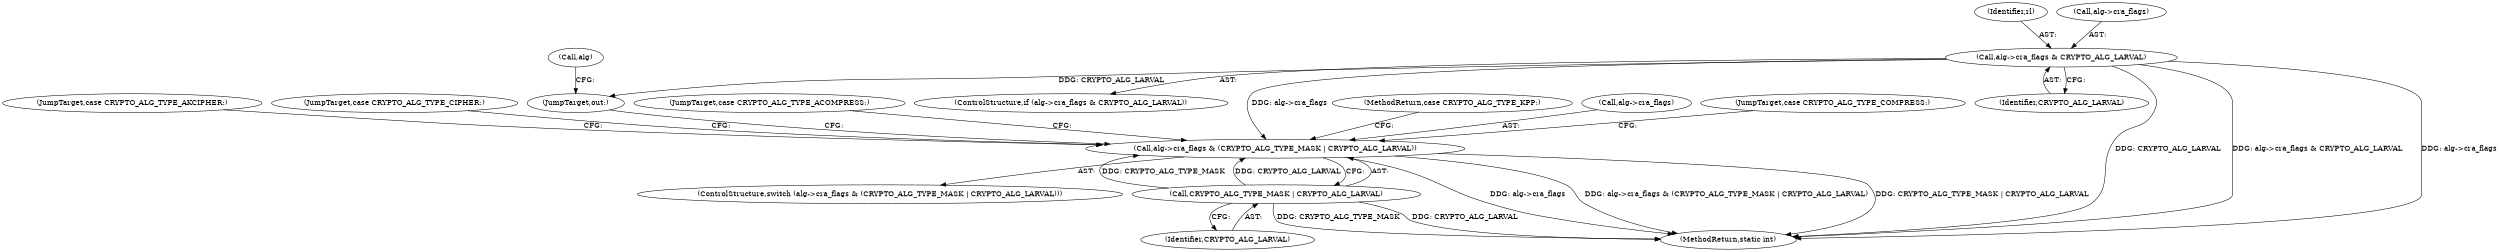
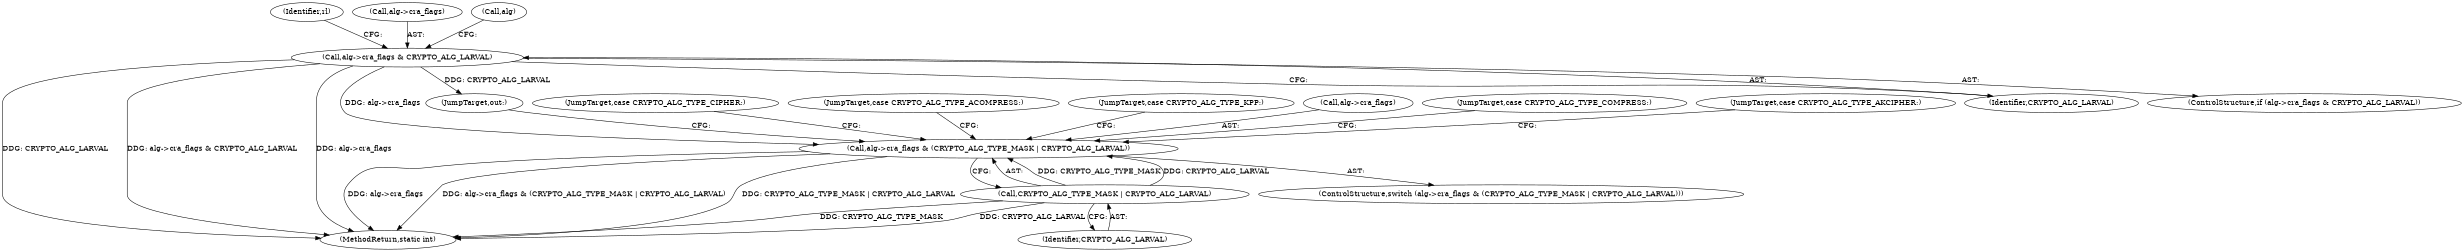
(2049, 35) -> (374, 35)
(576, 78) -> (457, 33)
(1452, 103) -> (1181, 103)
